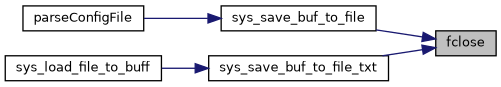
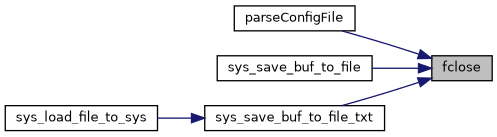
(176, 18) -> (381, 42)
(83, 68) -> (81, 118)
